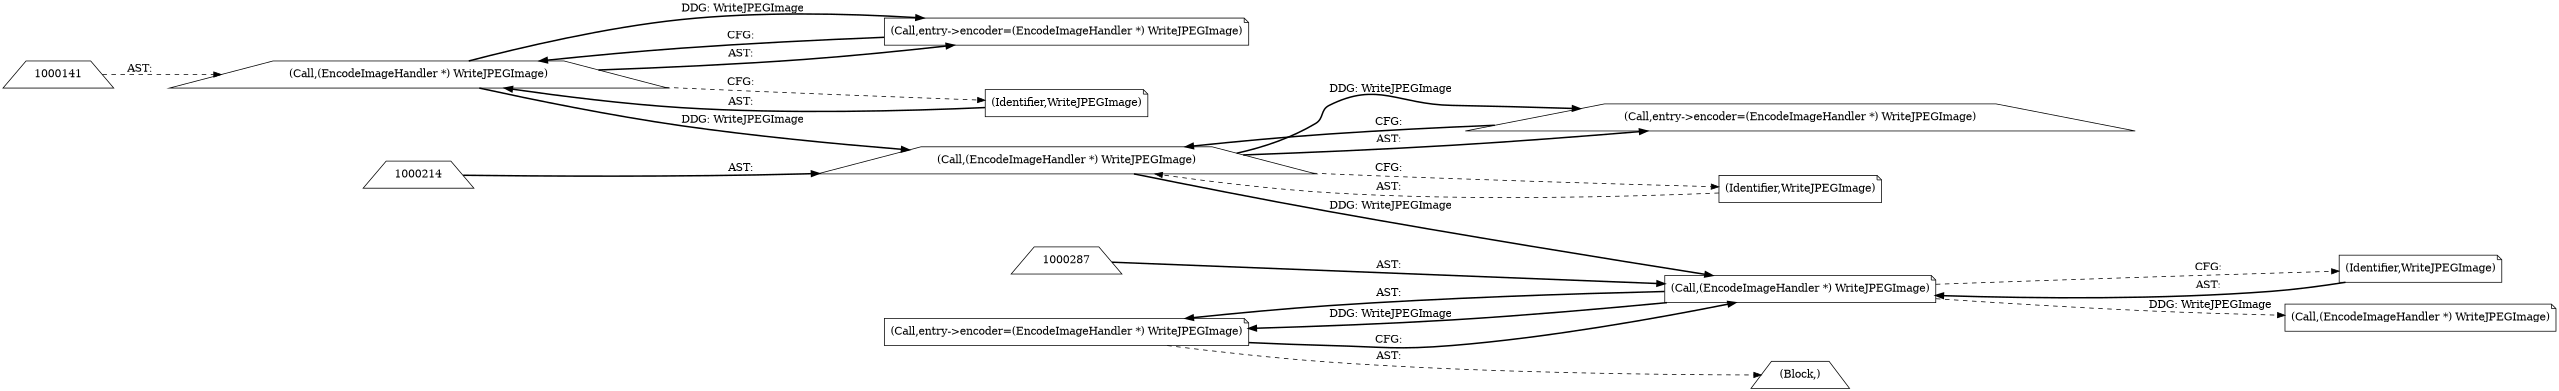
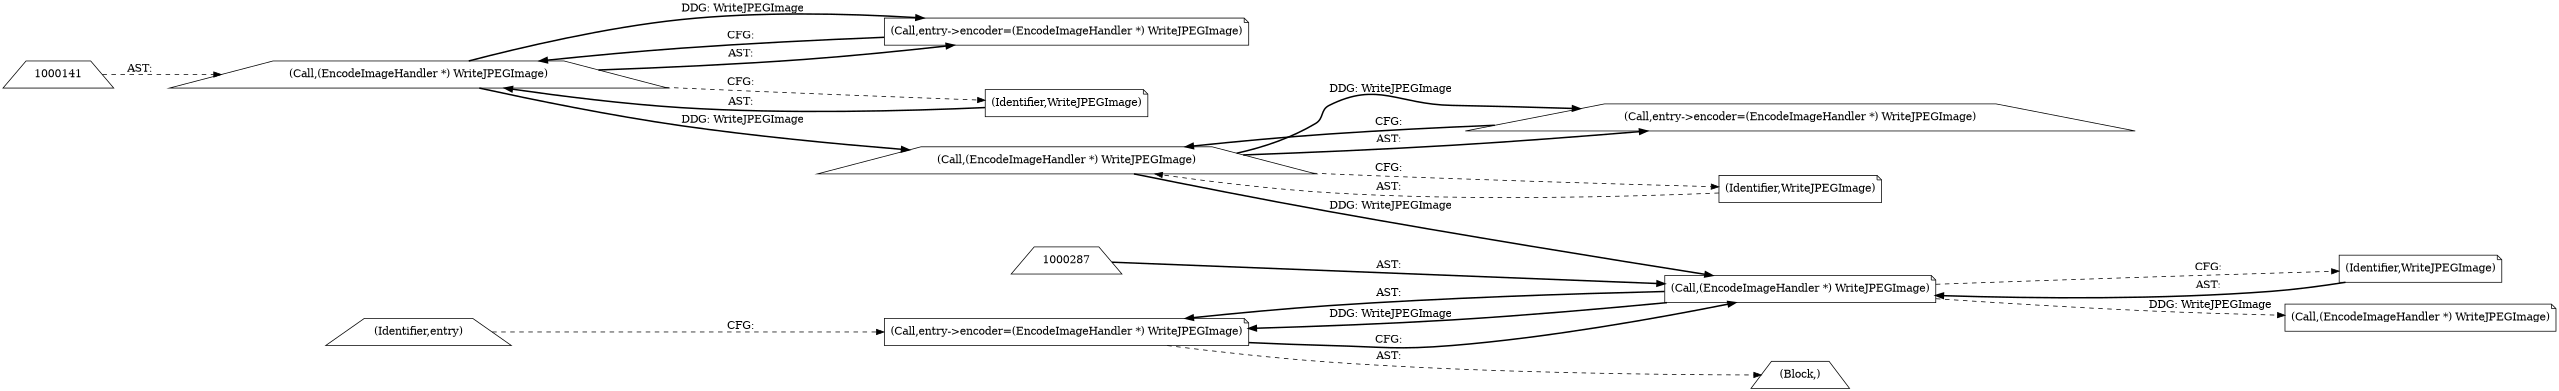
(419, 175) -> none
none -> (419, 332)
